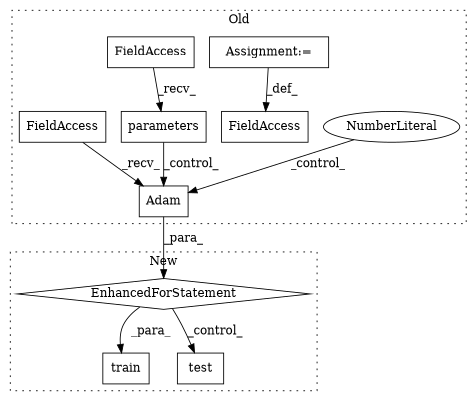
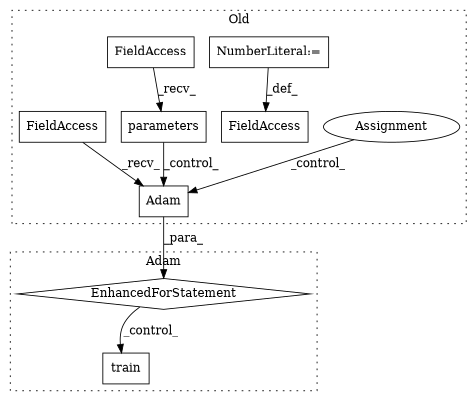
(269, 52) -> (269, 52)
(392, 127) -> (392, 127)
(164, 262) -> (164, 262)
(151, 331) -> (151, 331)
(201, 368) -> none
